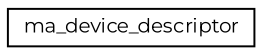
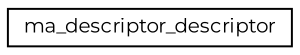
(131, 28) -> (150, 28)
